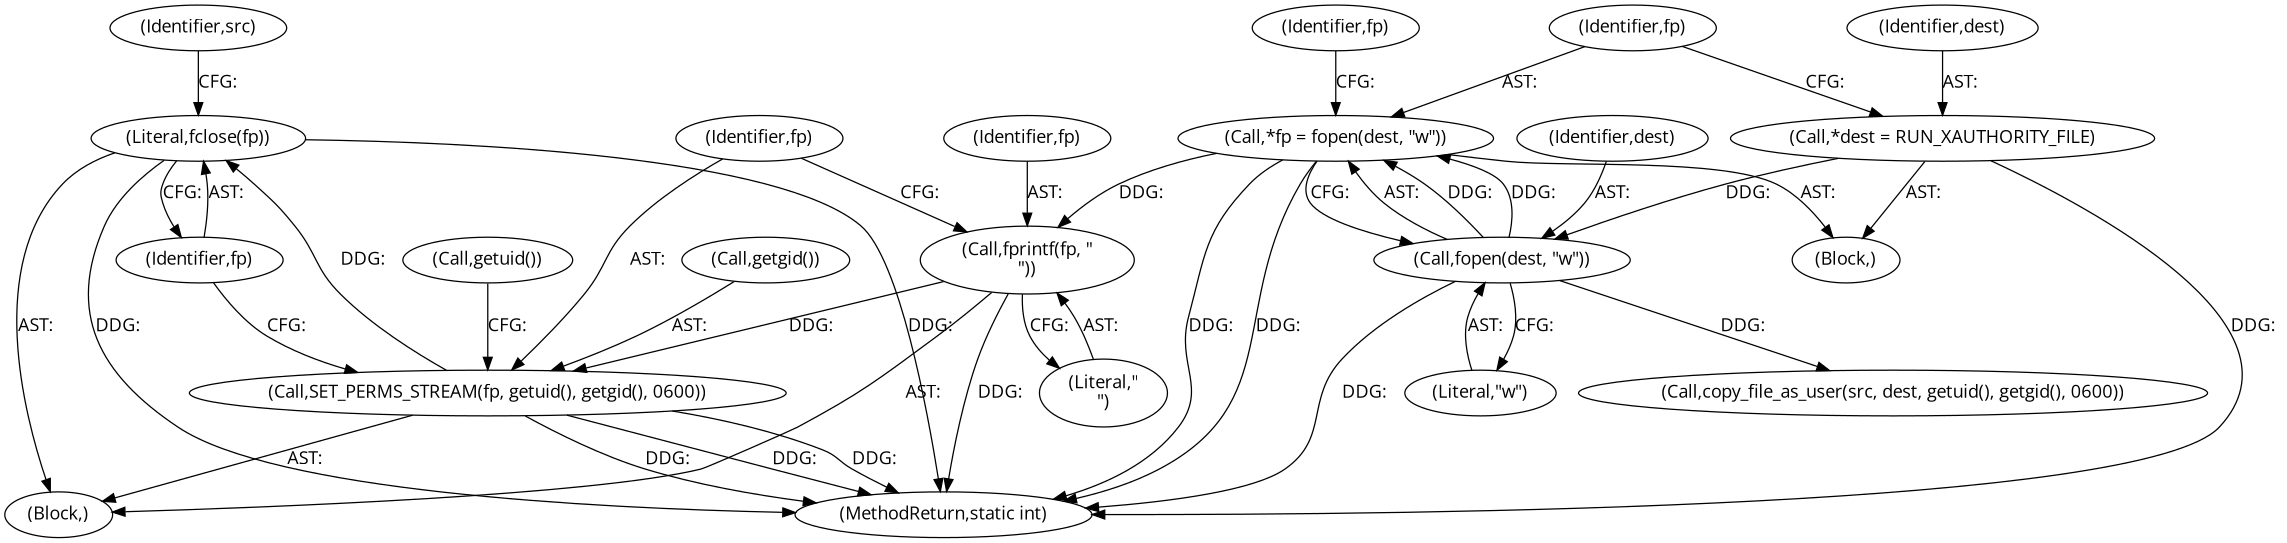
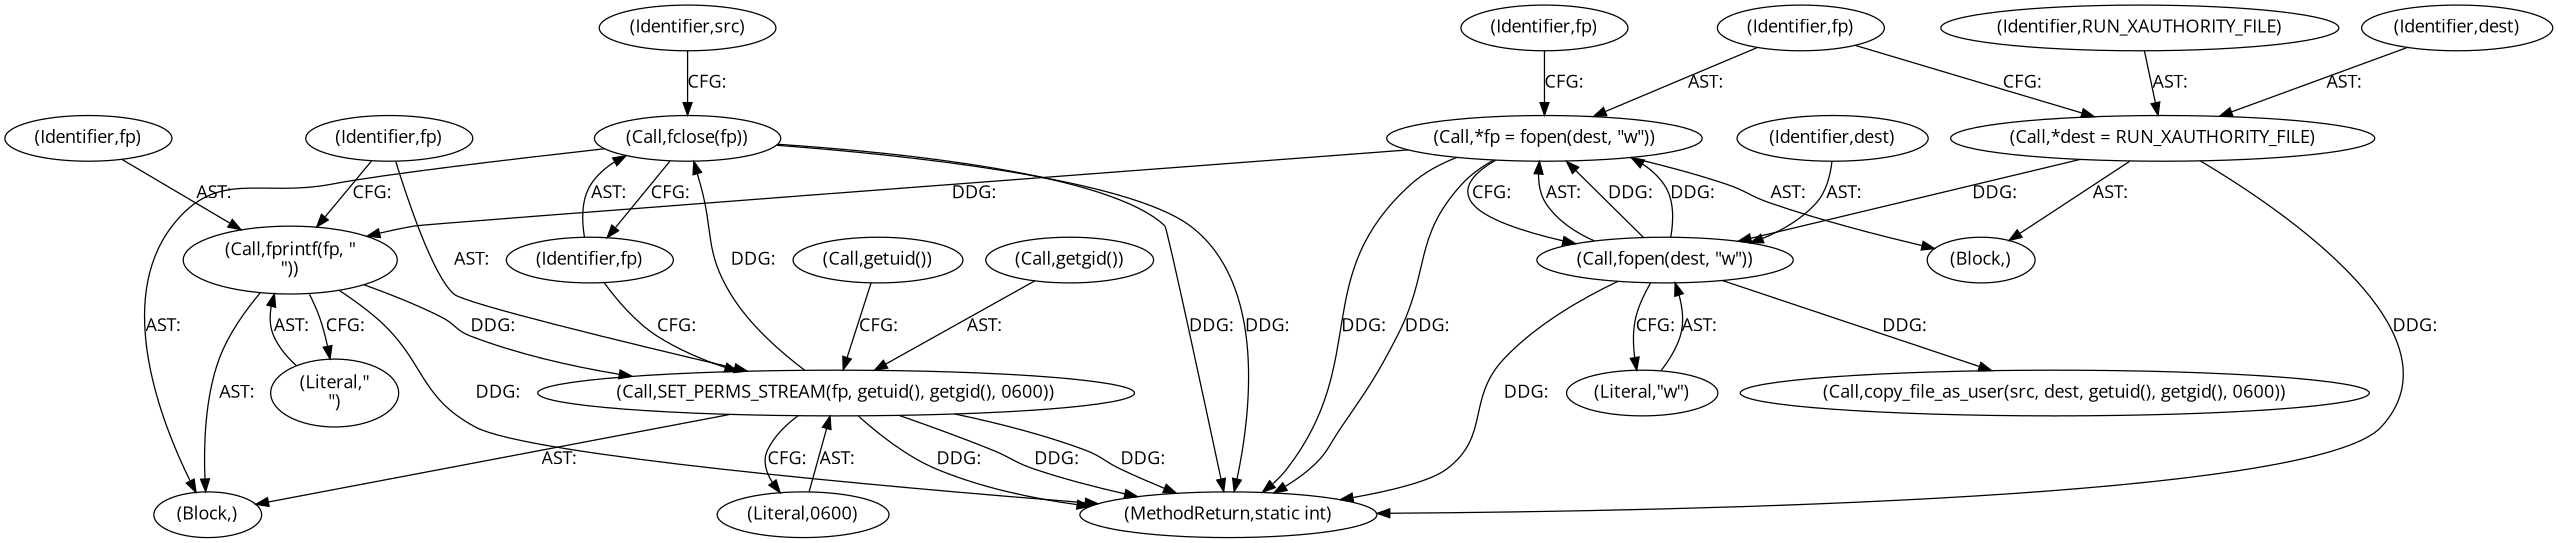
none -> (2140, 28)
(198, 138) -> (688, 138)
none -> (803, 515)
